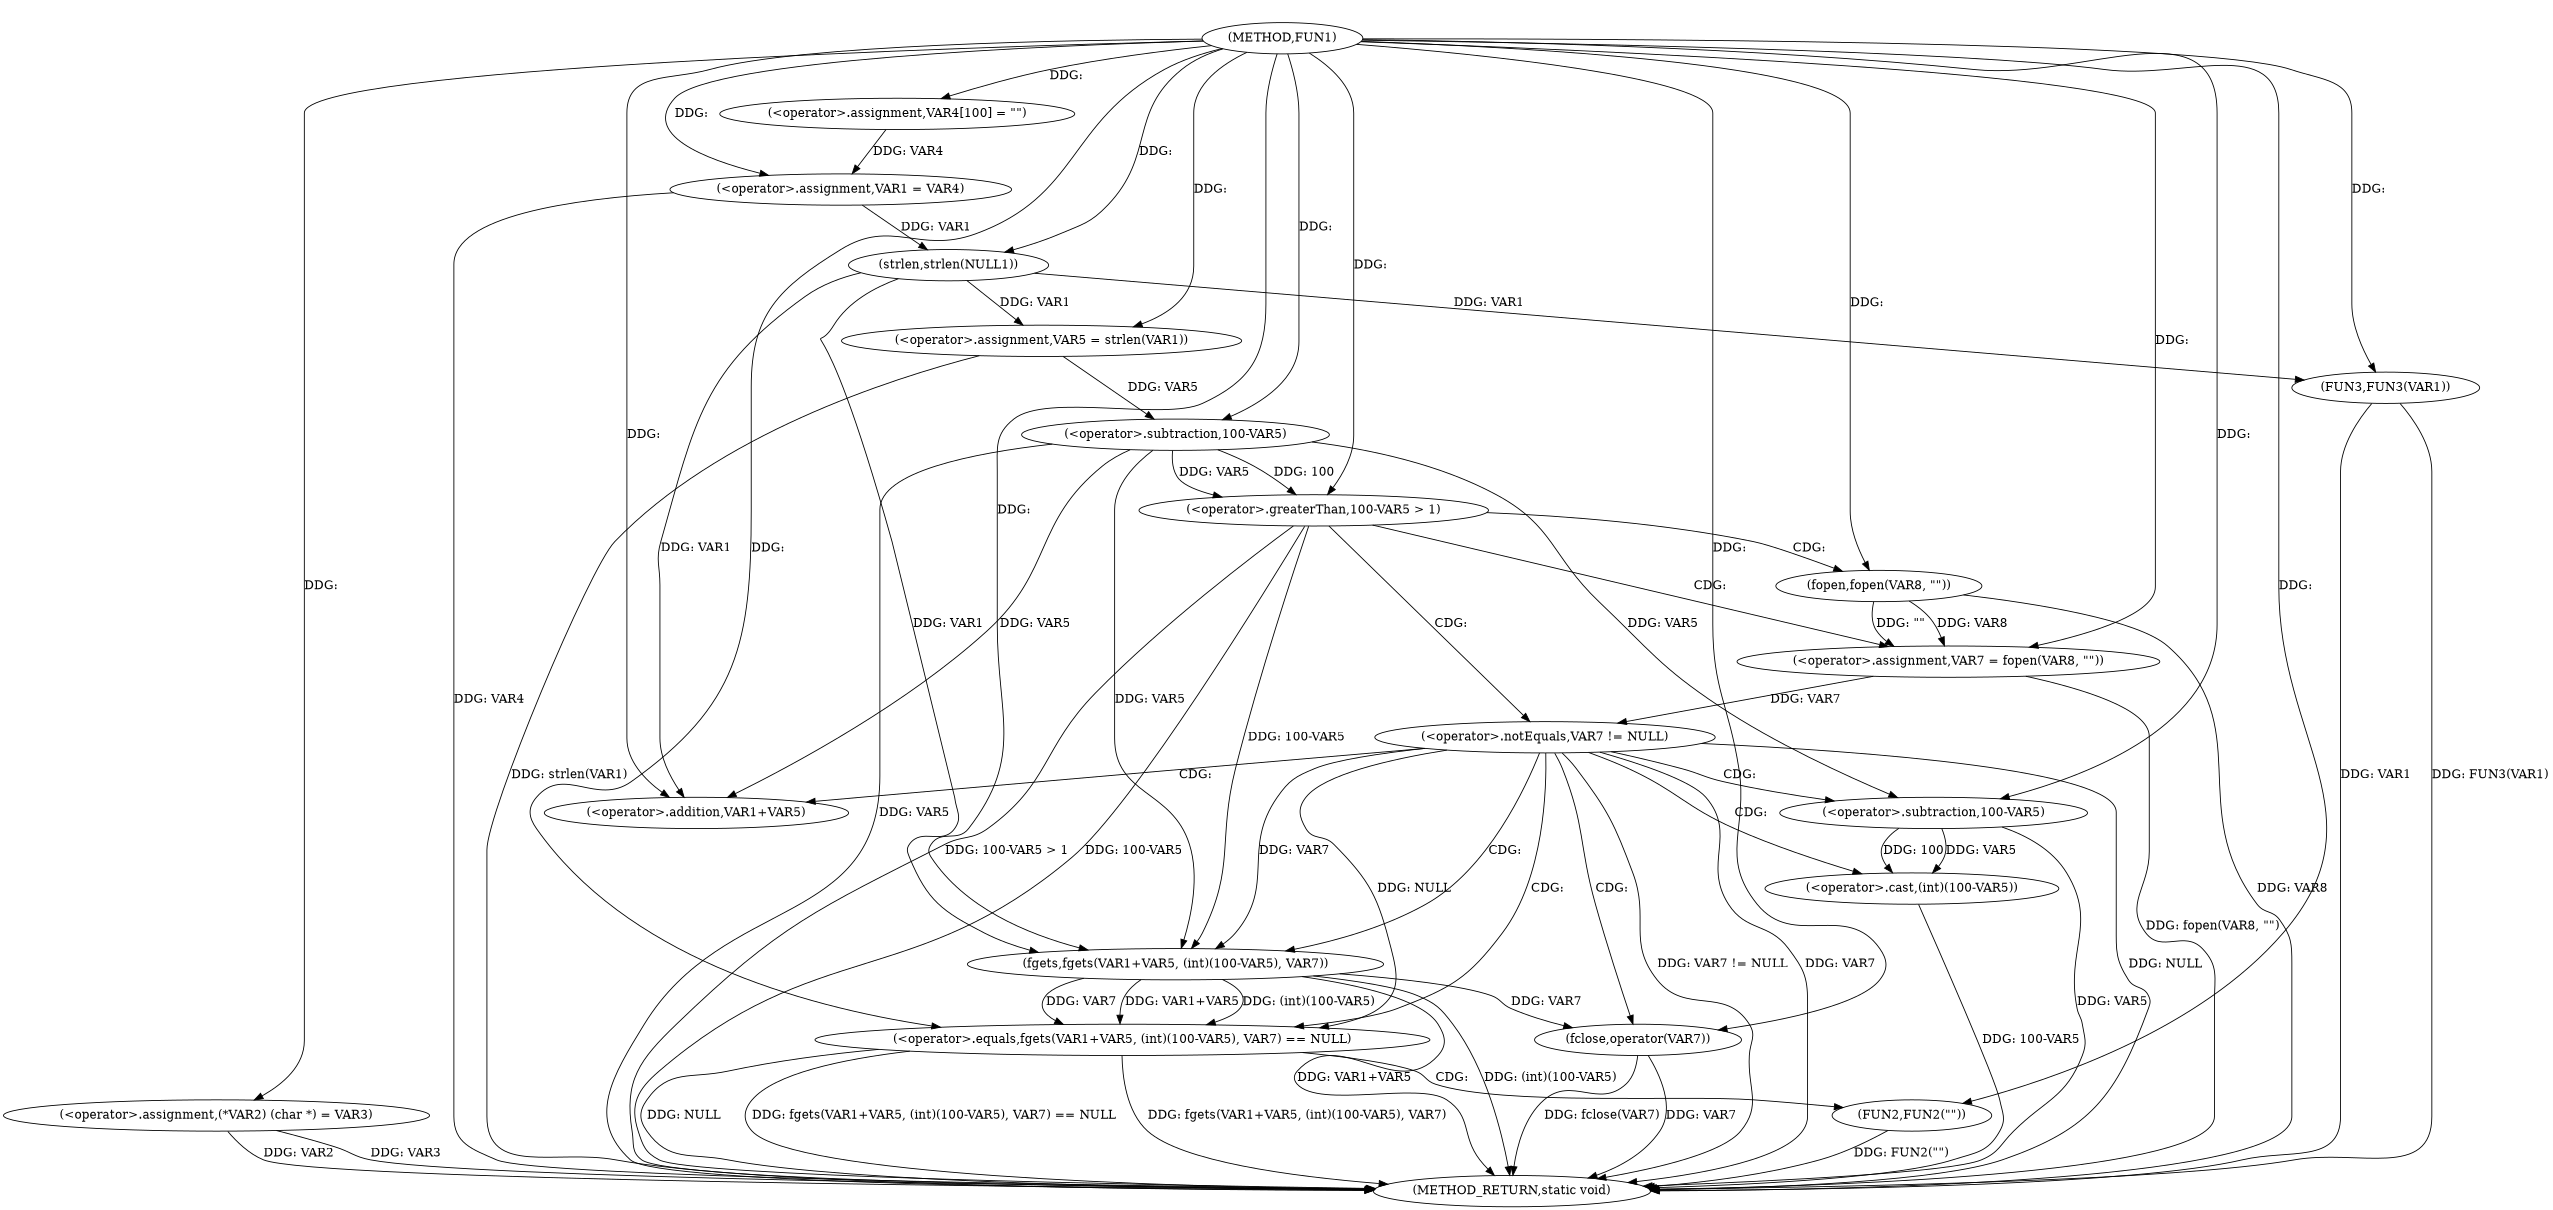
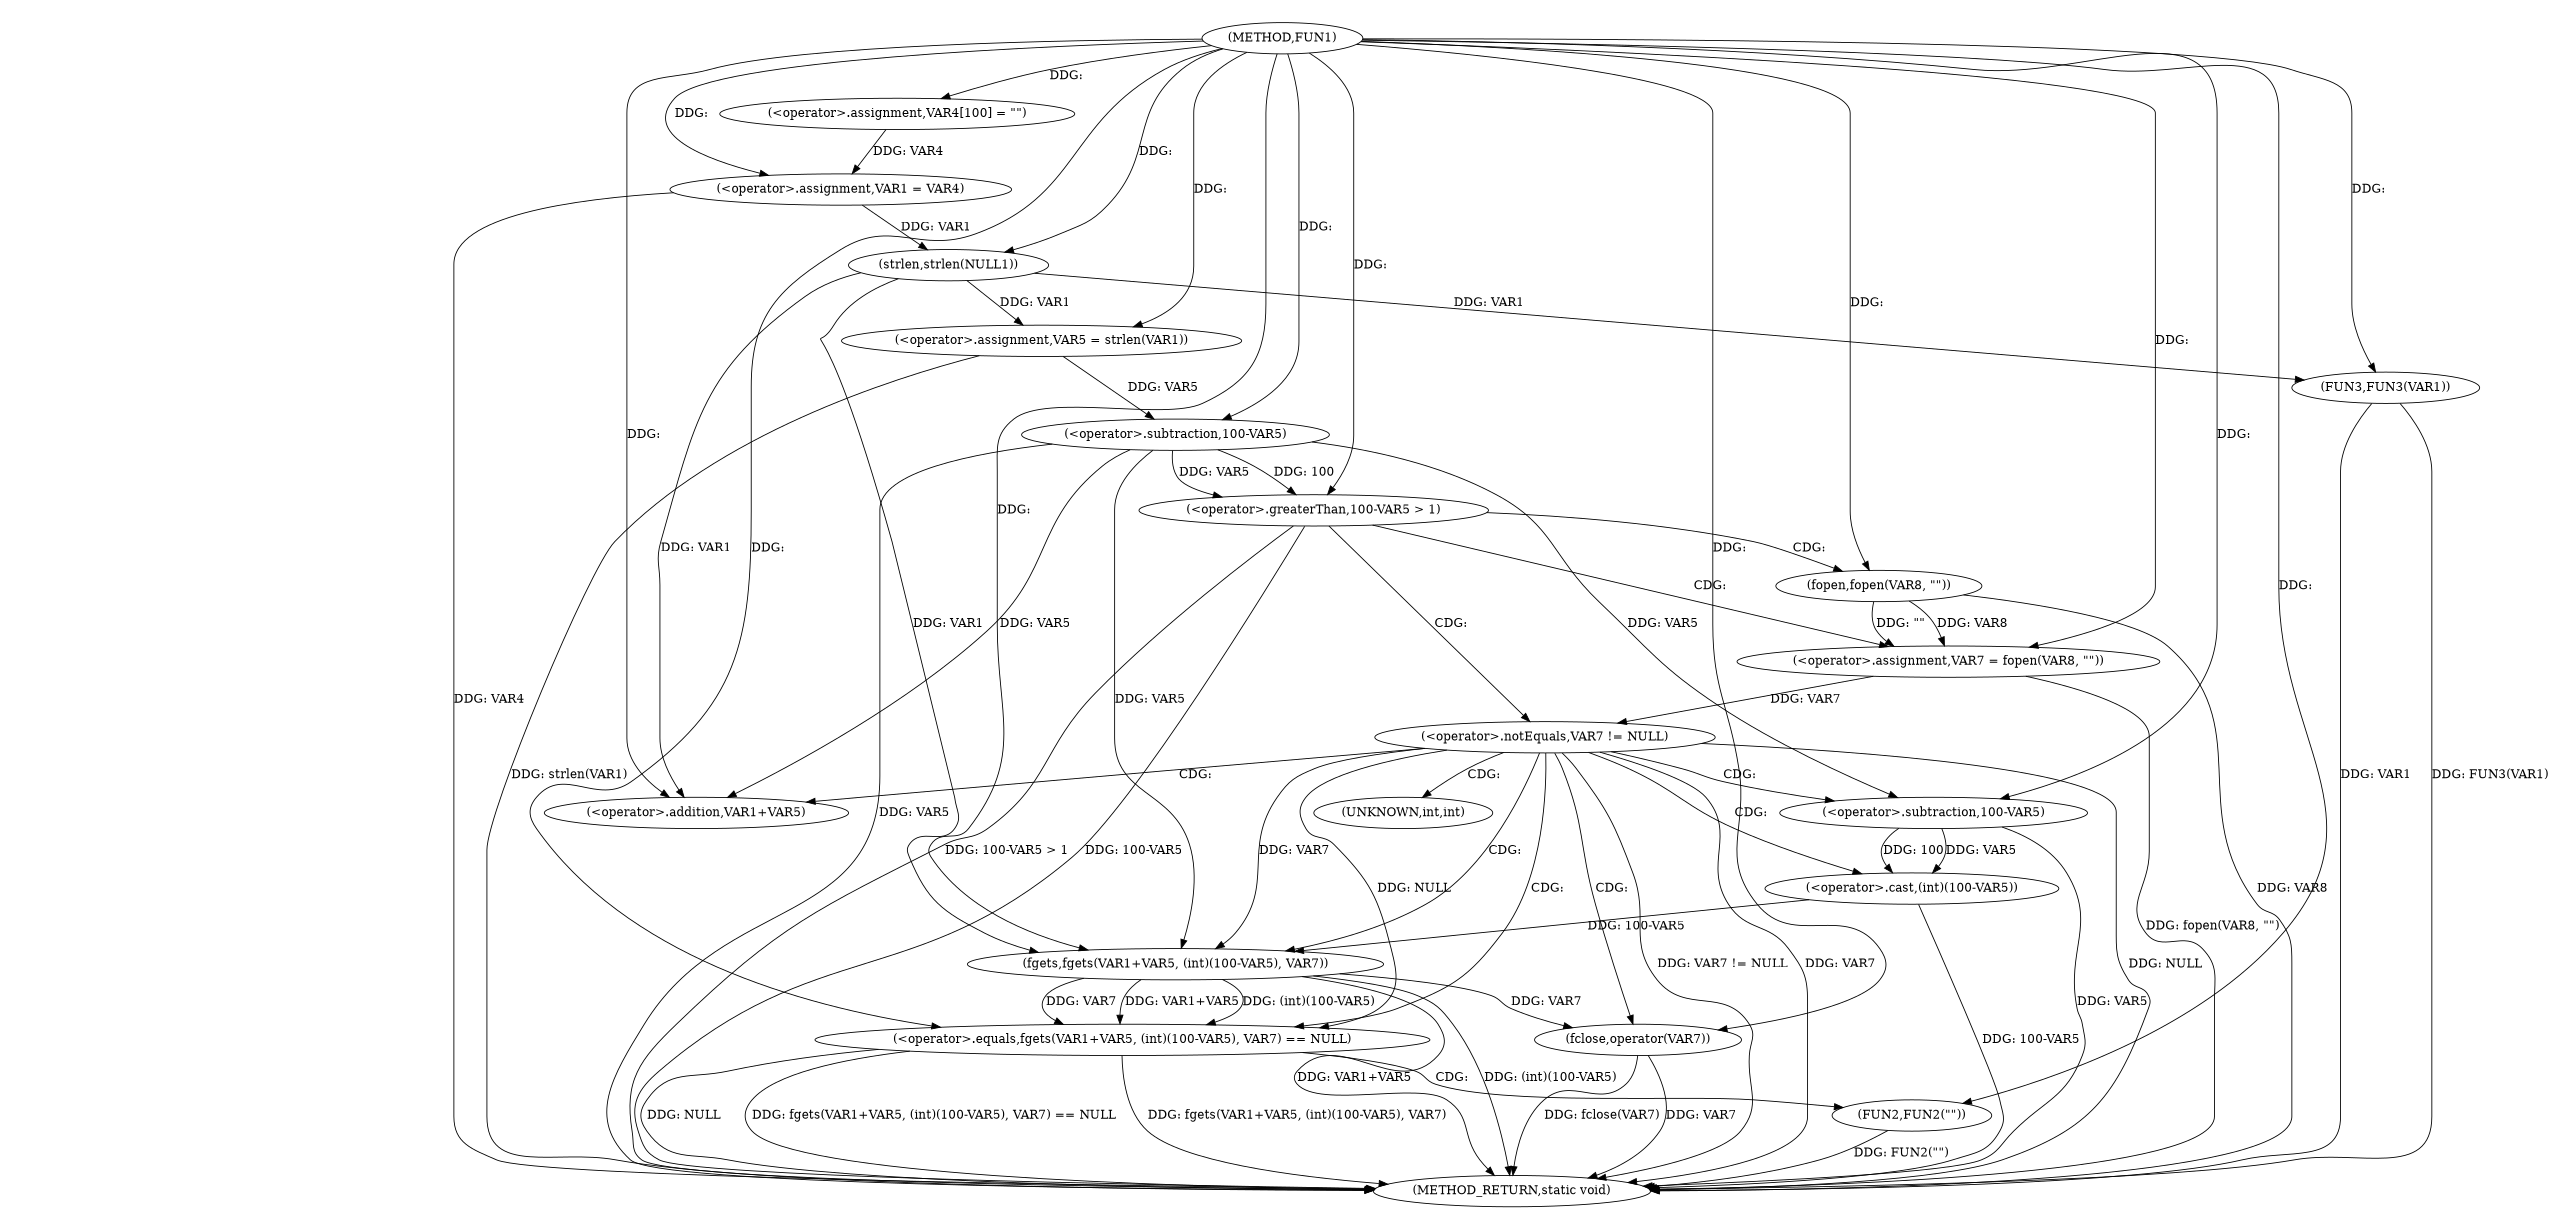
(1245, 733) -> (1556, 925)
none -> (1403, 813)
(217, 1115) -> none
